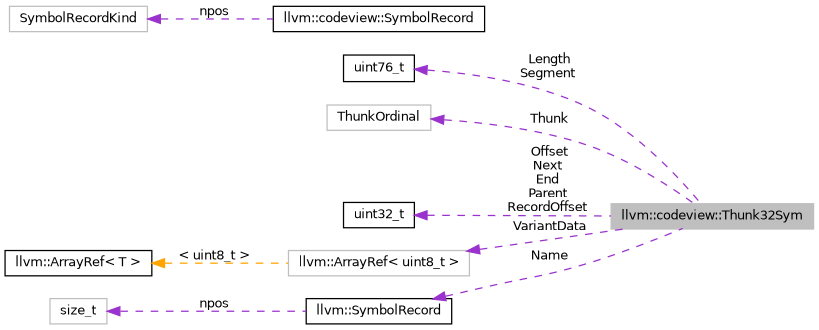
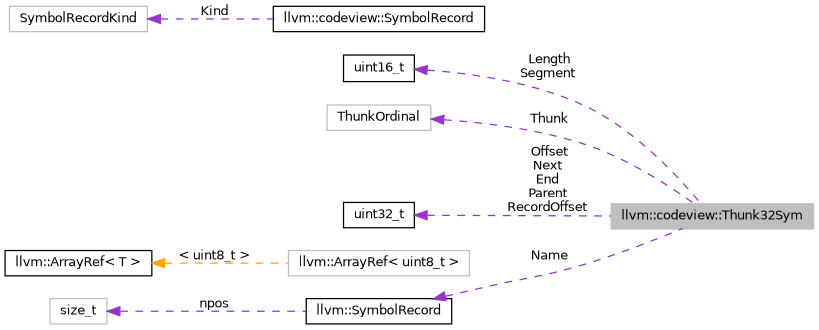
(213, 12) -> (213, 12)
(379, 68) -> (379, 68)
(554, 239) -> none
